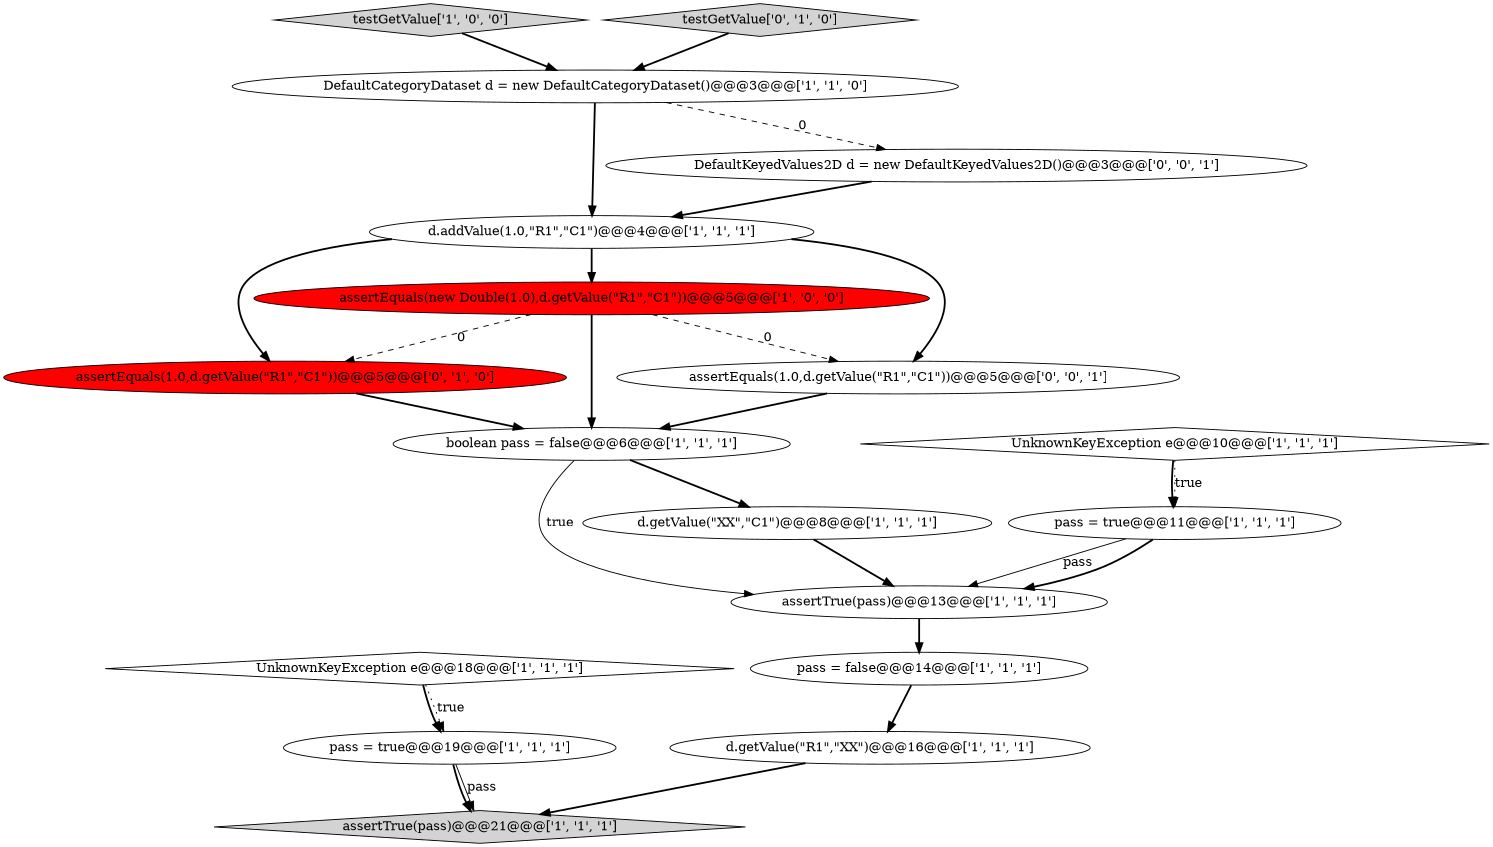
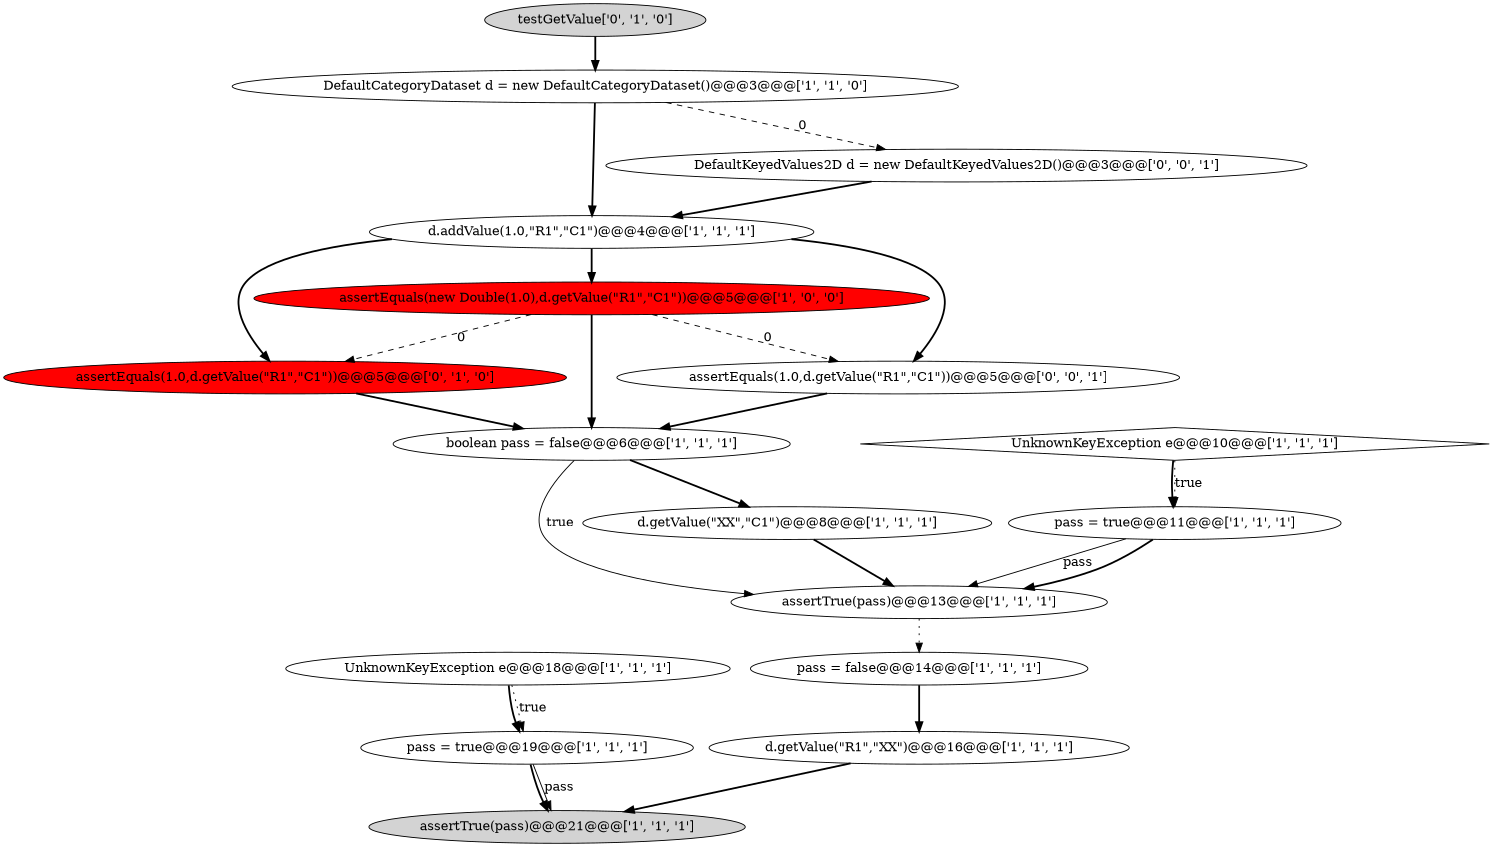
(431, 20) -> none
(760, 20) -> (595, 20)
(919, 631) -> (919, 631)
(420, 669) -> (508, 669)
(480, 827) -> (557, 827)
